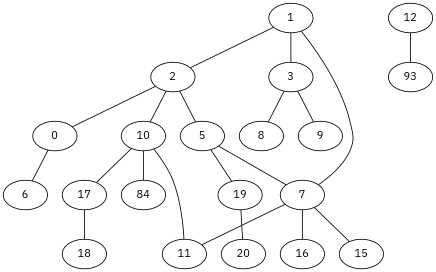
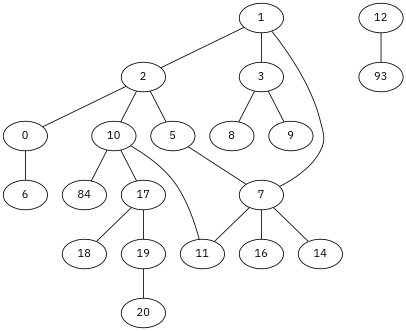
(221, 166) -> (143, 225)
(361, 254) -> (320, 254)
